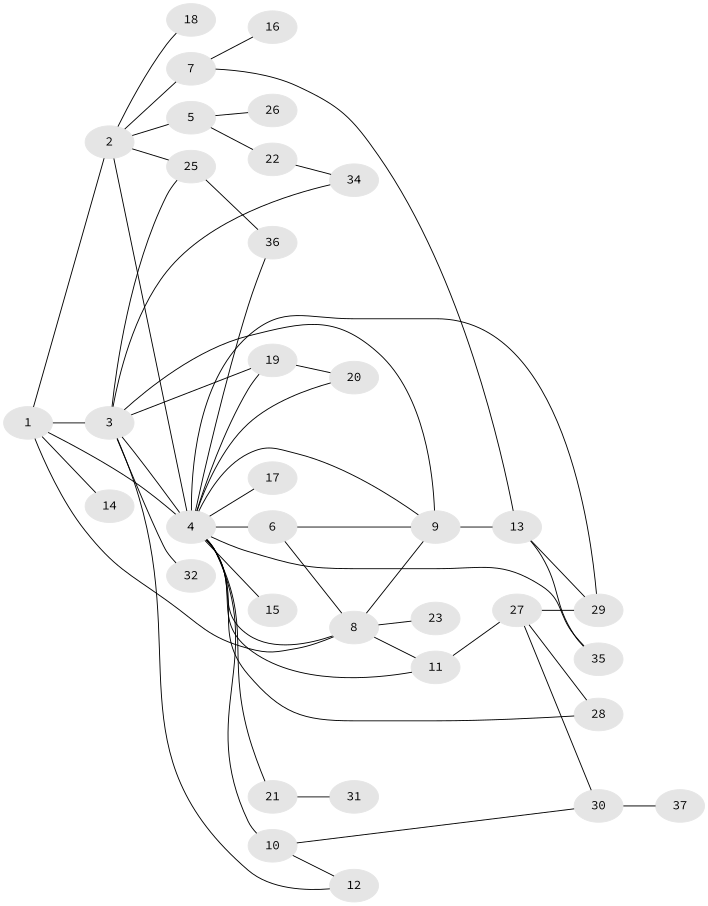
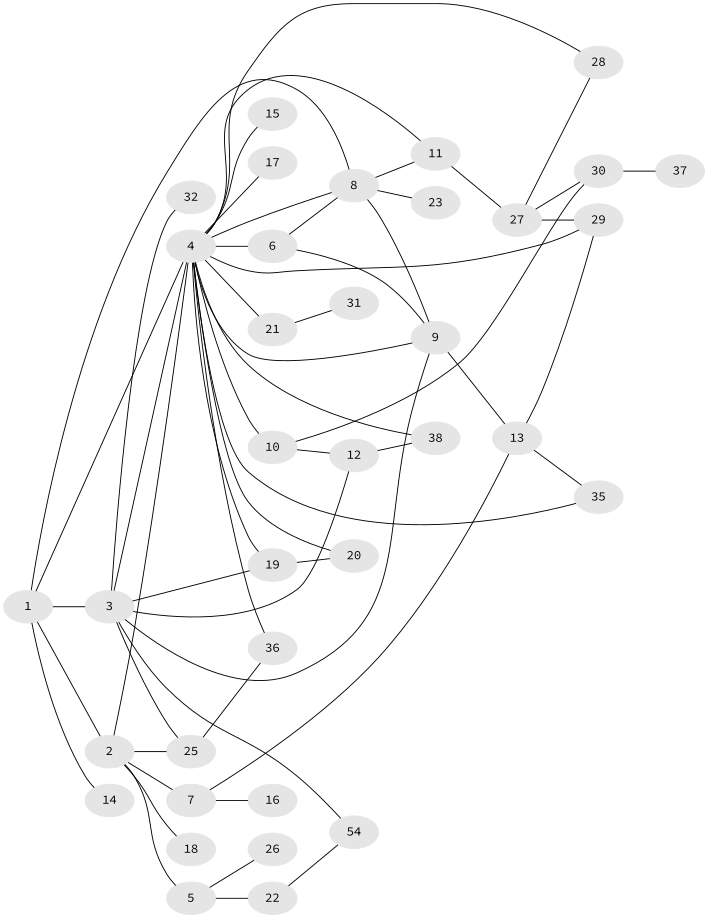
(354, 180) -> (354, 832)
none -> (436, 438)
